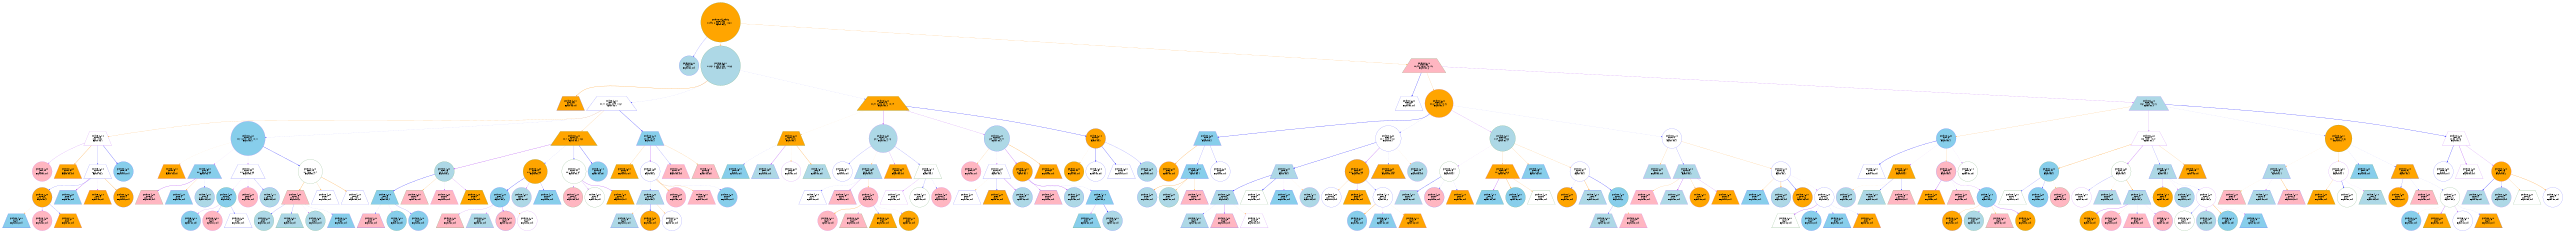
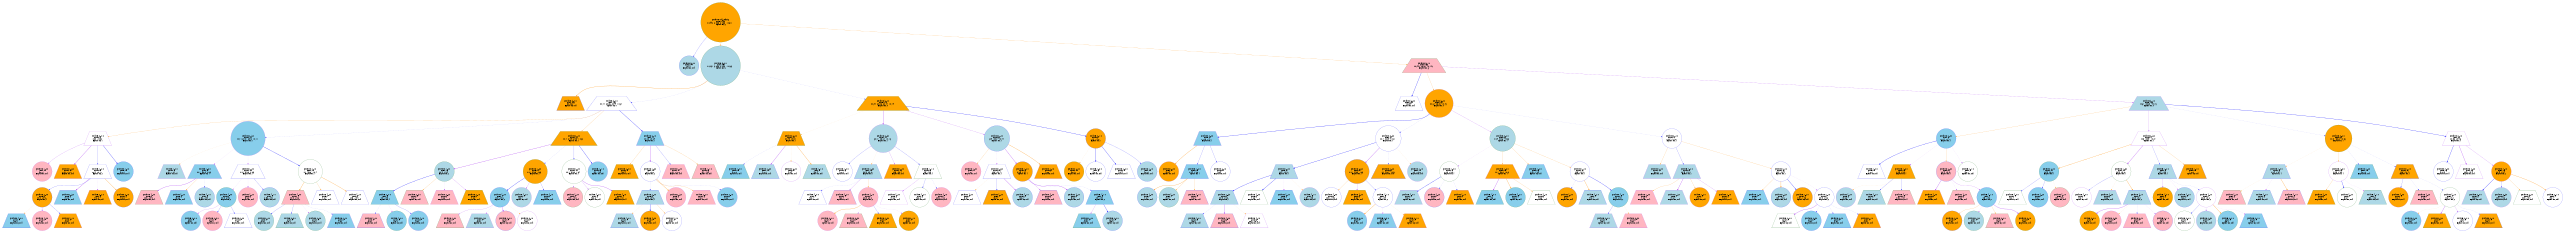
(83, 155) -> (83, 155)
(172, 172) -> (172, 172)
